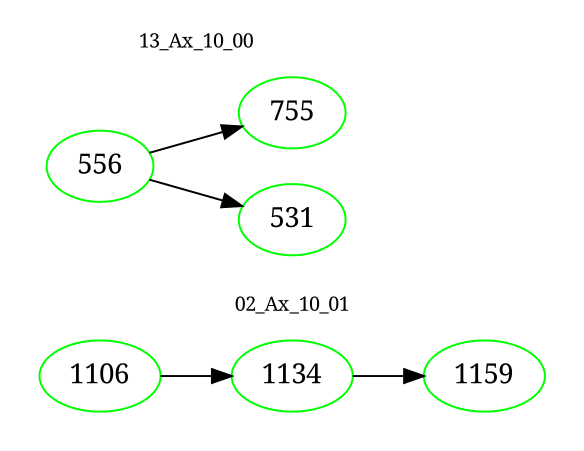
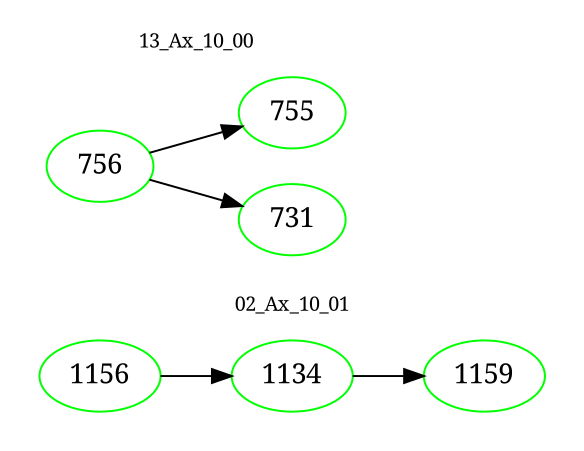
(100, 166) -> (100, 166)
(292, 220) -> (292, 220)
(100, 376) -> (100, 376)
